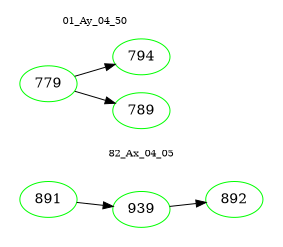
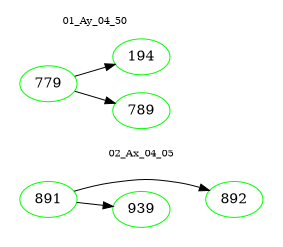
(141, 57) -> (141, 57)
(141, 154) -> (141, 154)
(183, 205) -> (137, 180)
